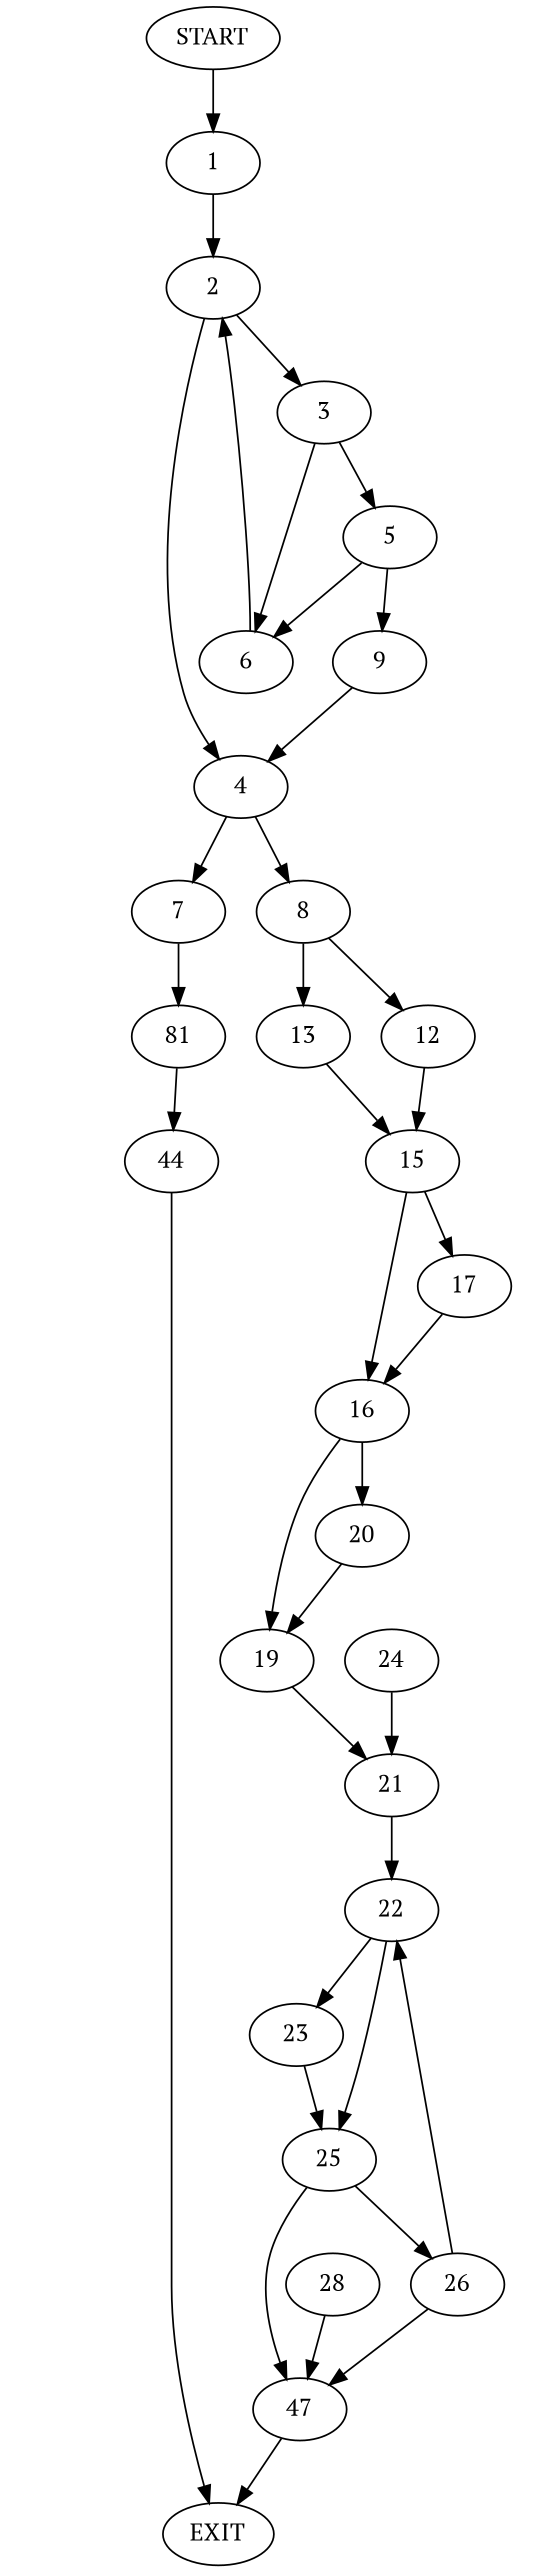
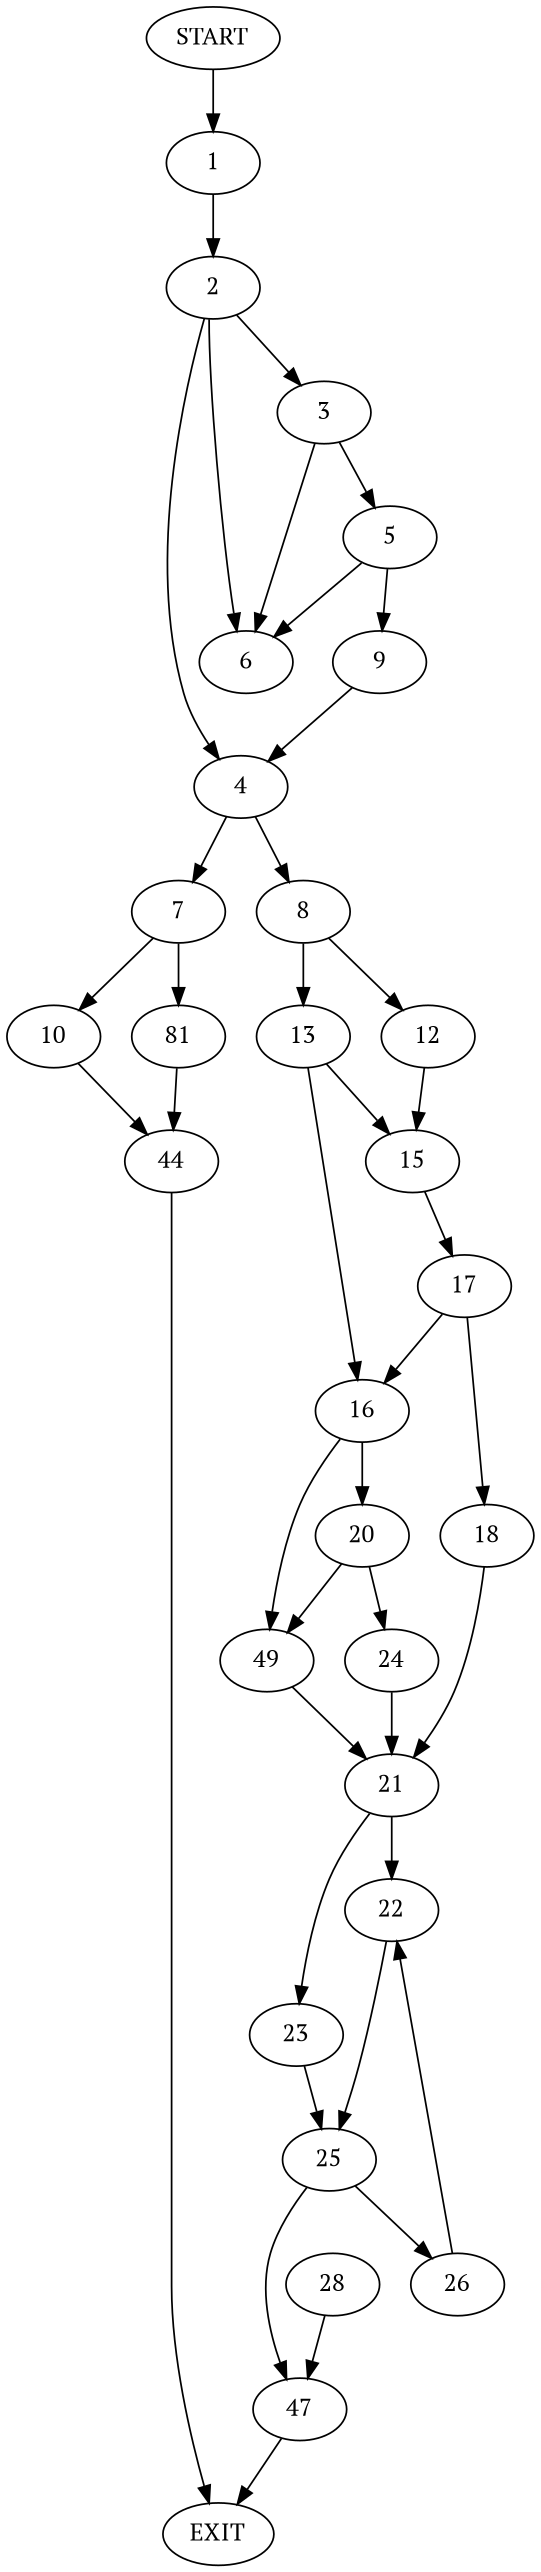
(242, 483) -> (217, 467)
none -> (54, 1037)
(389, 1278) -> (331, 1215)
none -> (487, 1536)
none -> (375, 1589)
(267, 1661) -> (267, 1661)
(349, 1966) -> (323, 1895)
(386, 2342) -> none
